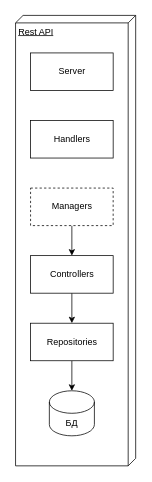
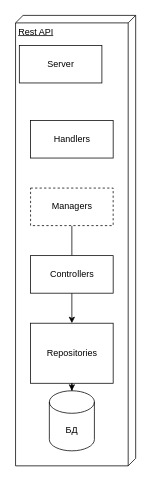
(72, 72) -> (60, 64)
(72, 249) -> (72, 251)
(72, 342) -> (72, 353)
(72, 413) -> (72, 420)
